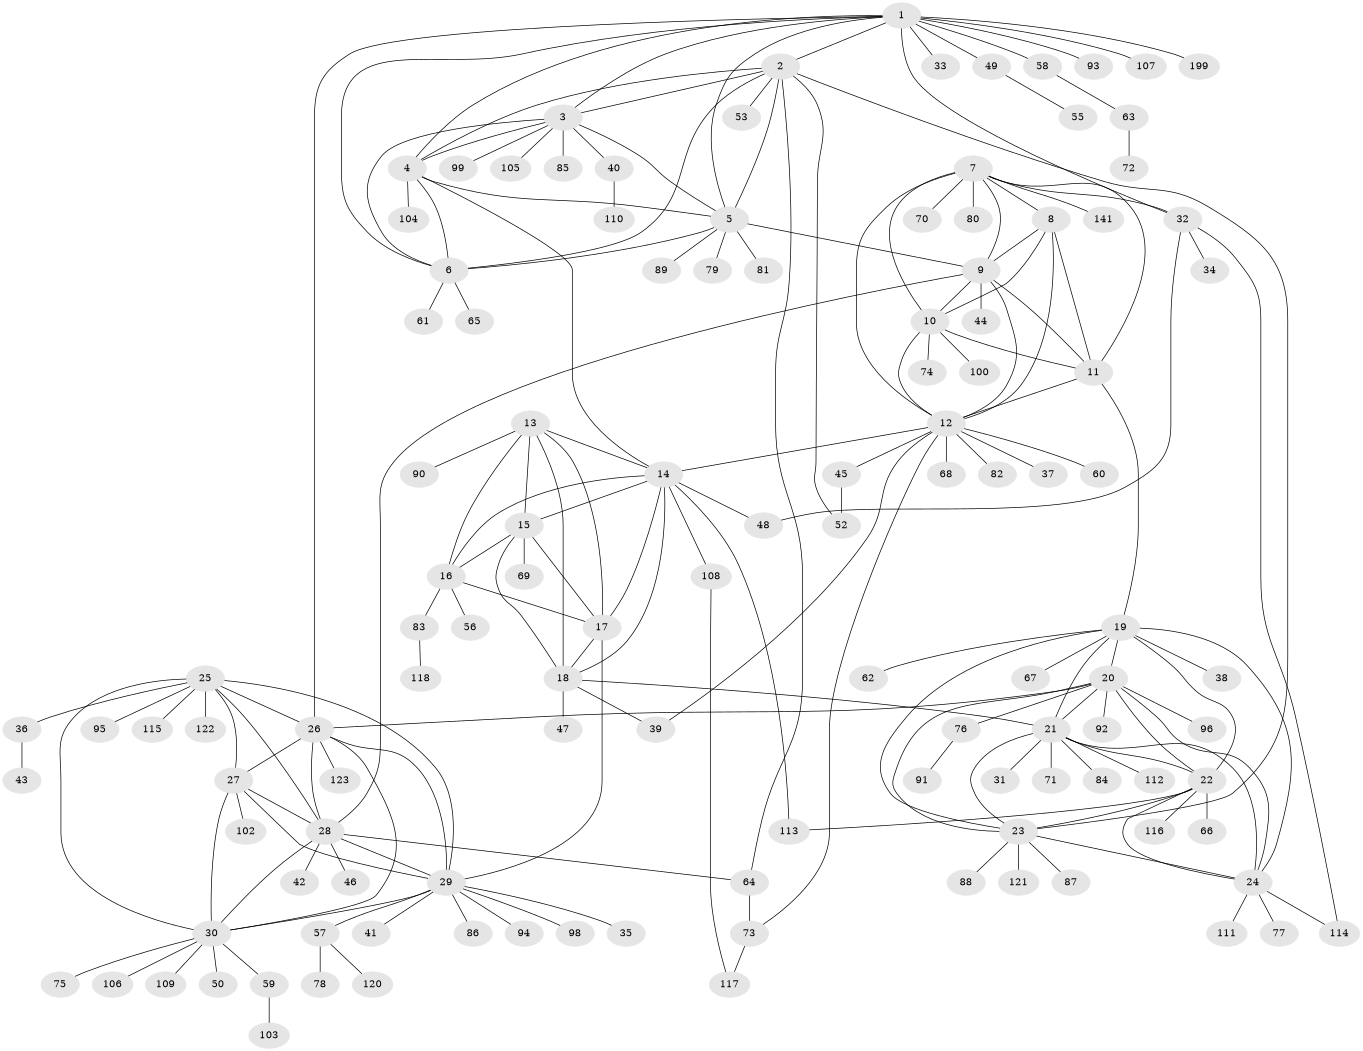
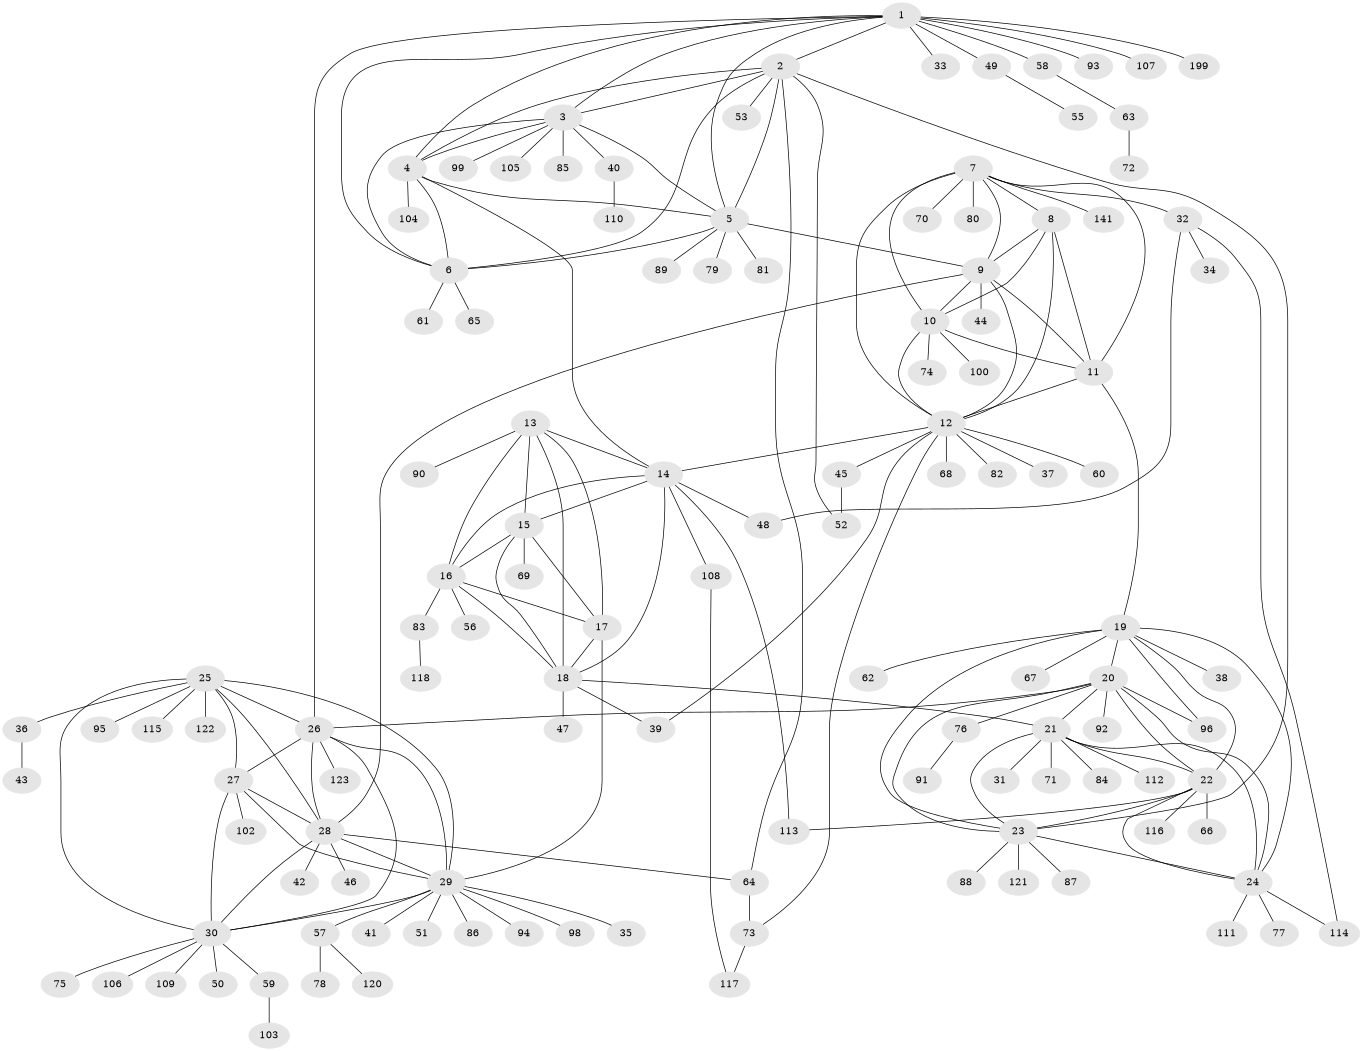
(1011, 144) -> none
(641, 554) -> none
none -> (508, 625)
(1077, 674) -> (1163, 679)
none -> (422, 934)
